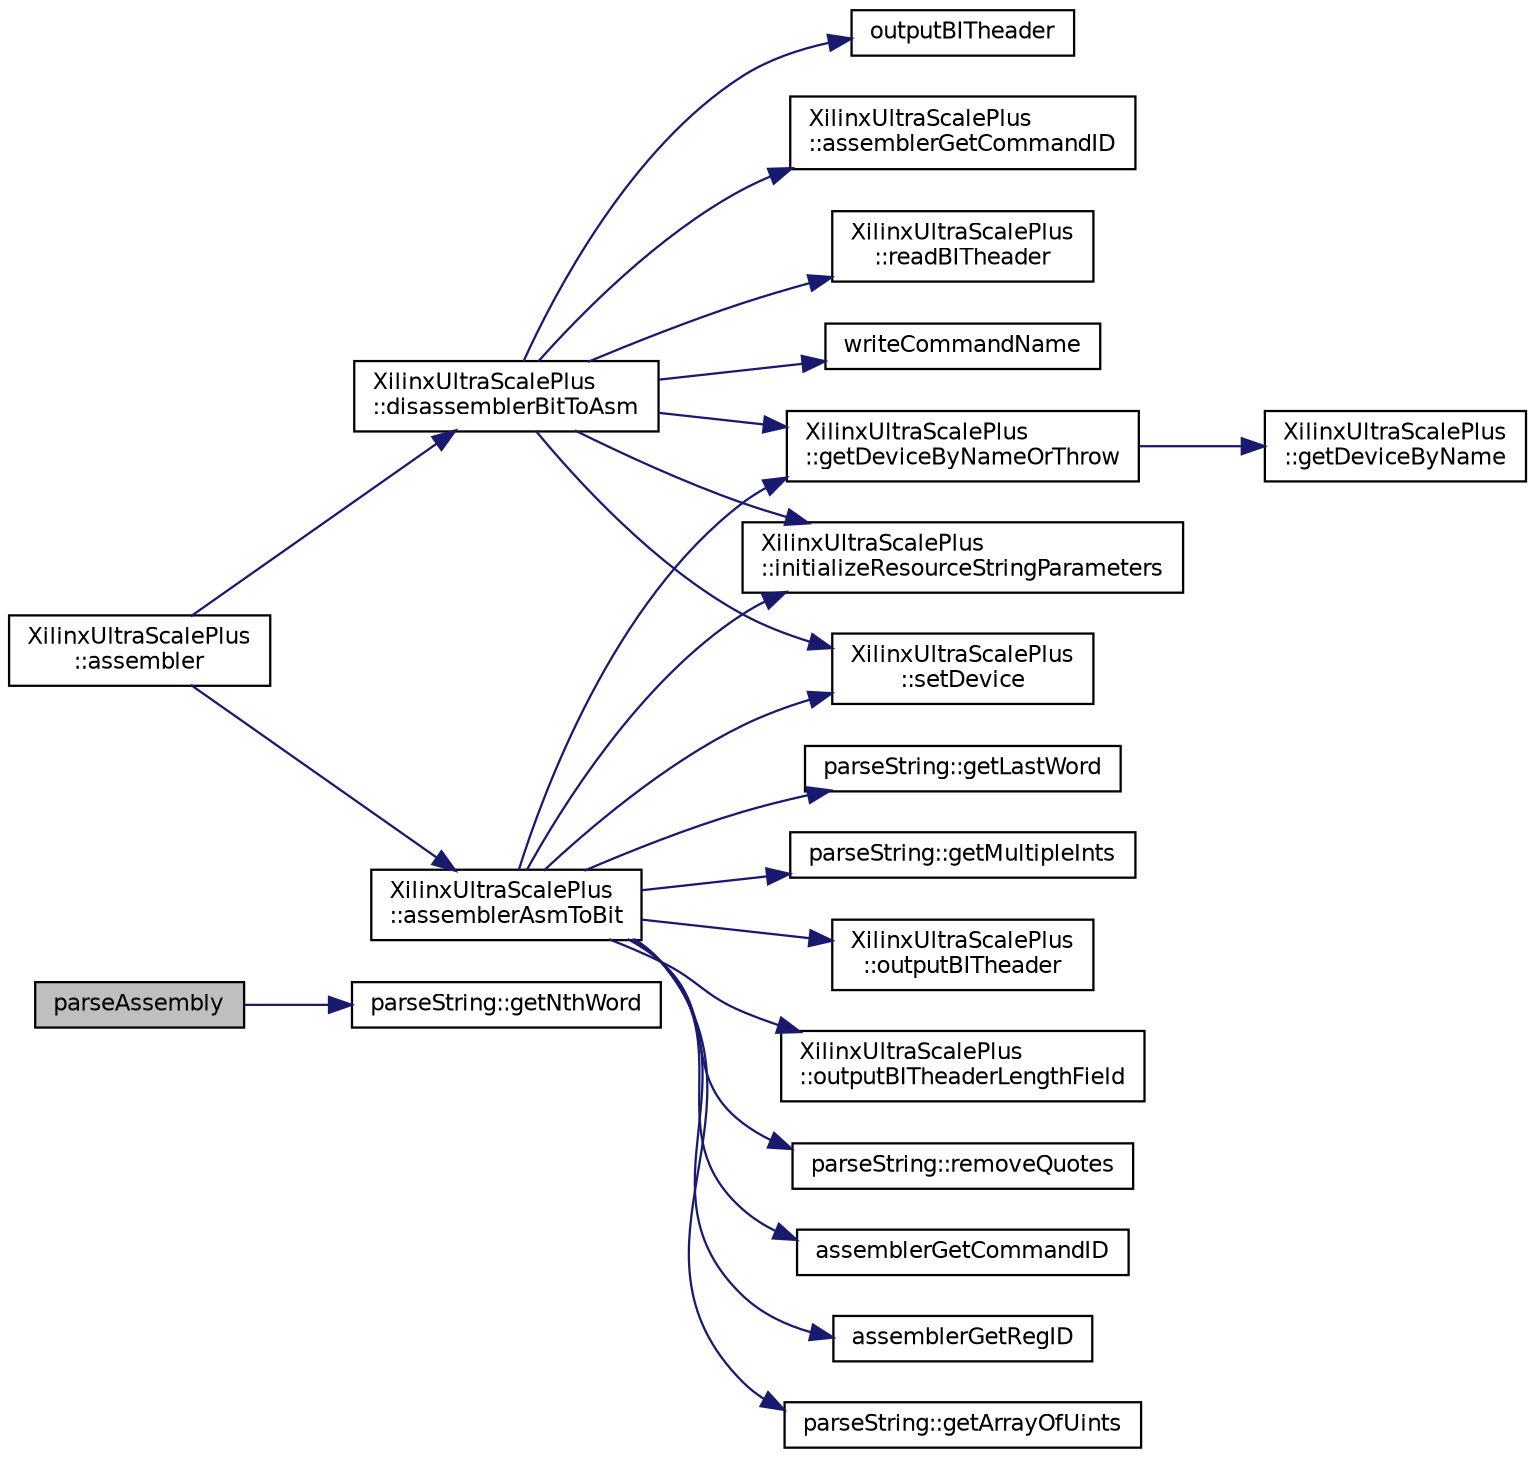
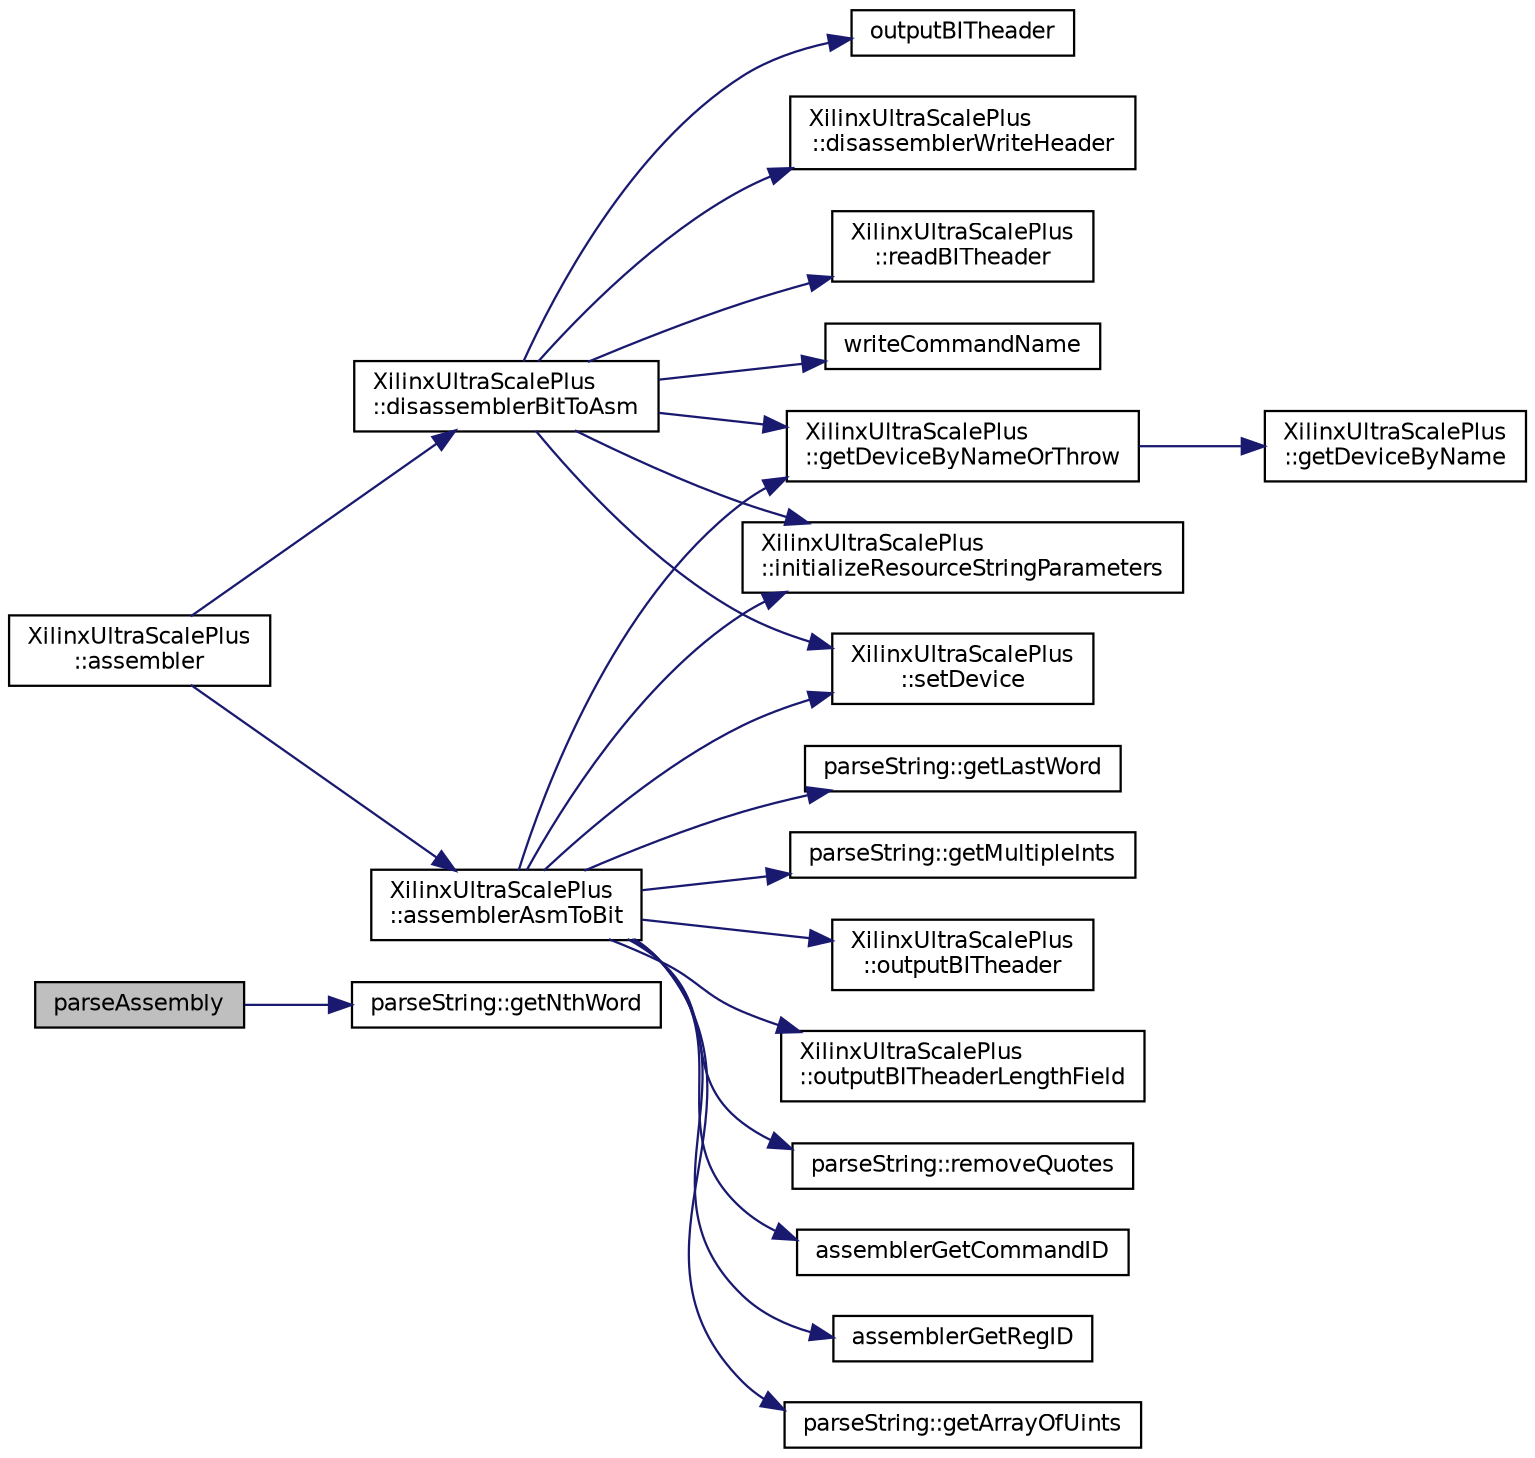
(963, 133) -> (963, 133)
